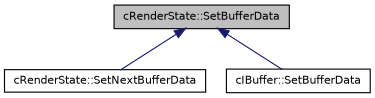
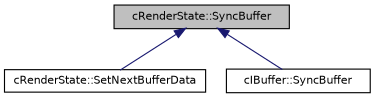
(202, 17) -> (202, 17)
(298, 81) -> (298, 81)
